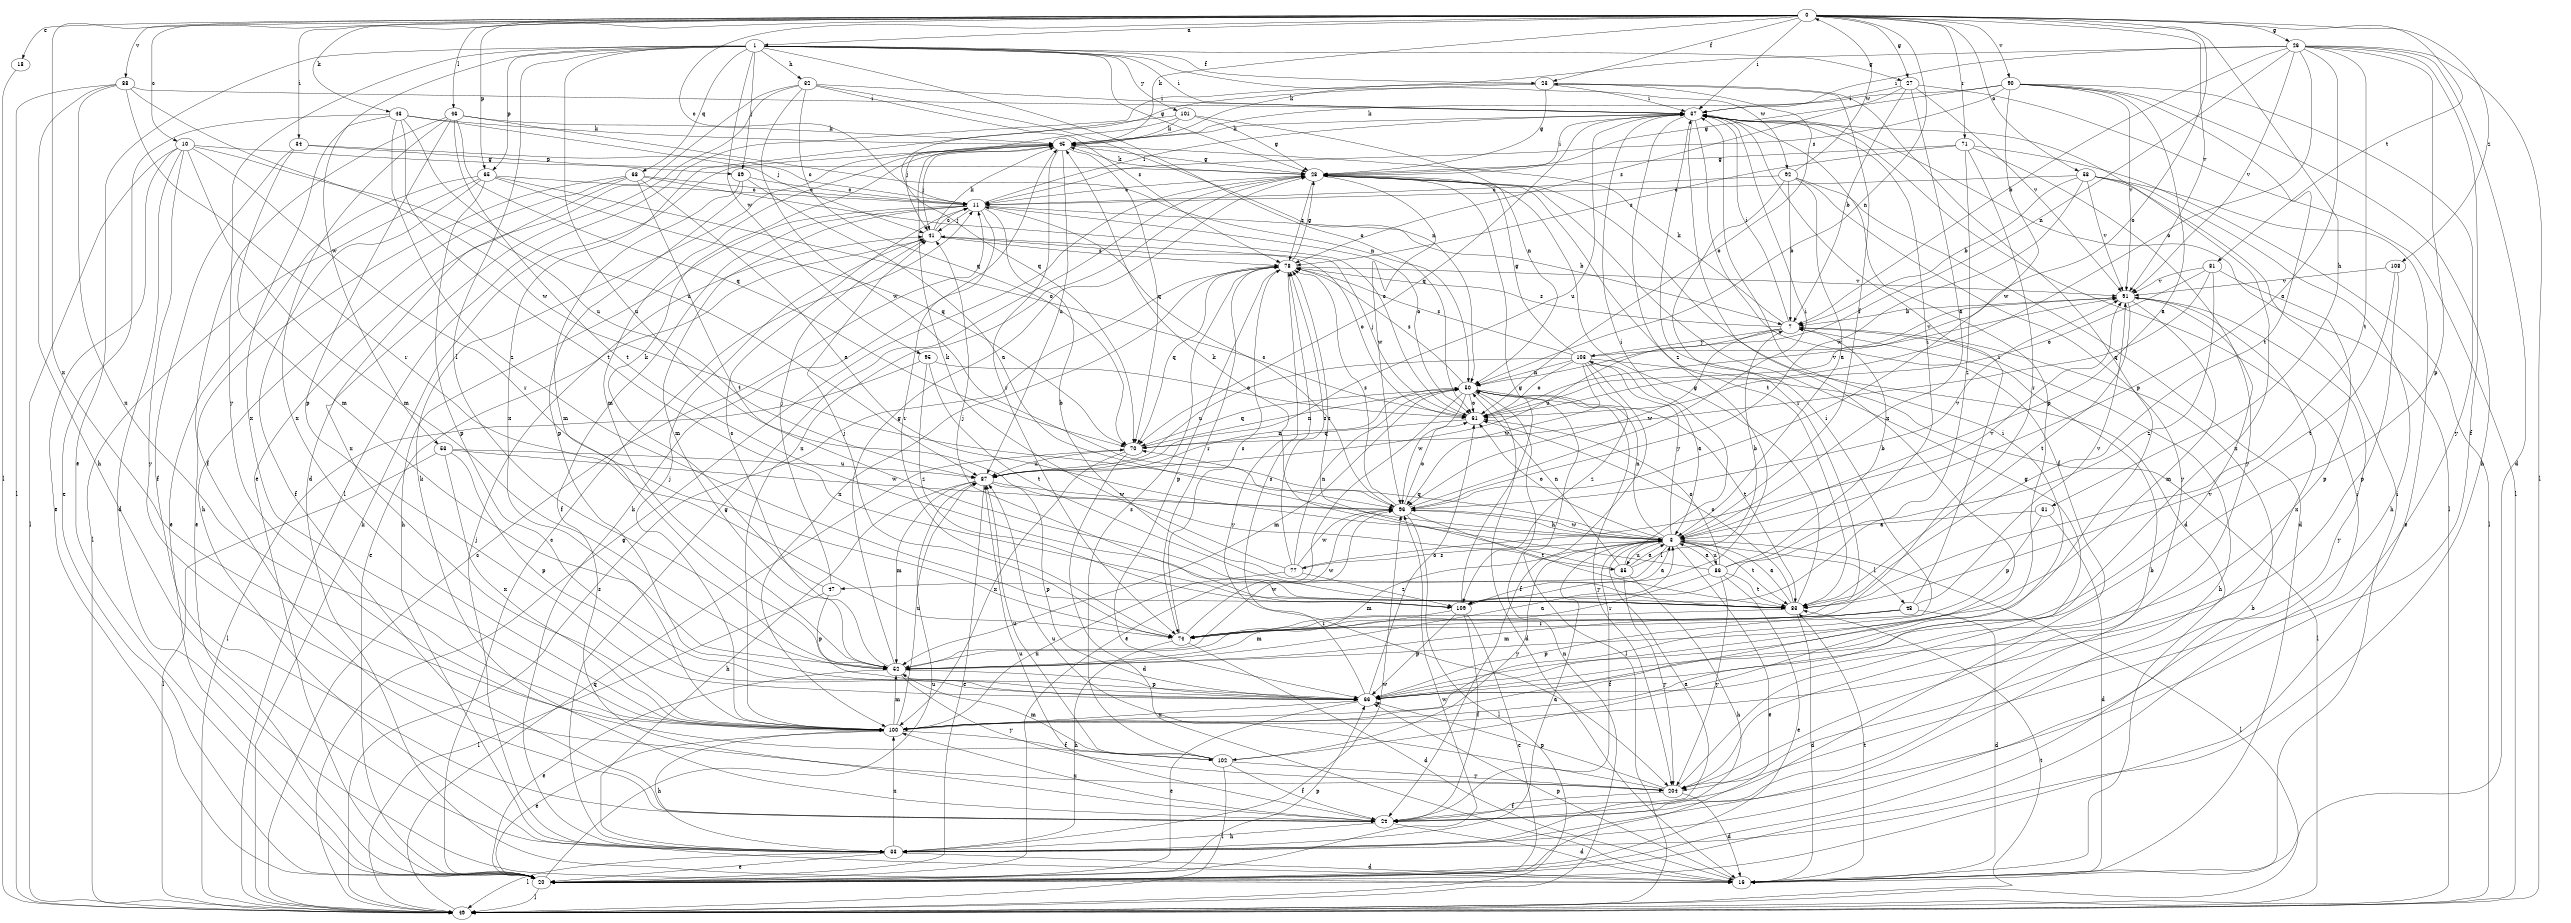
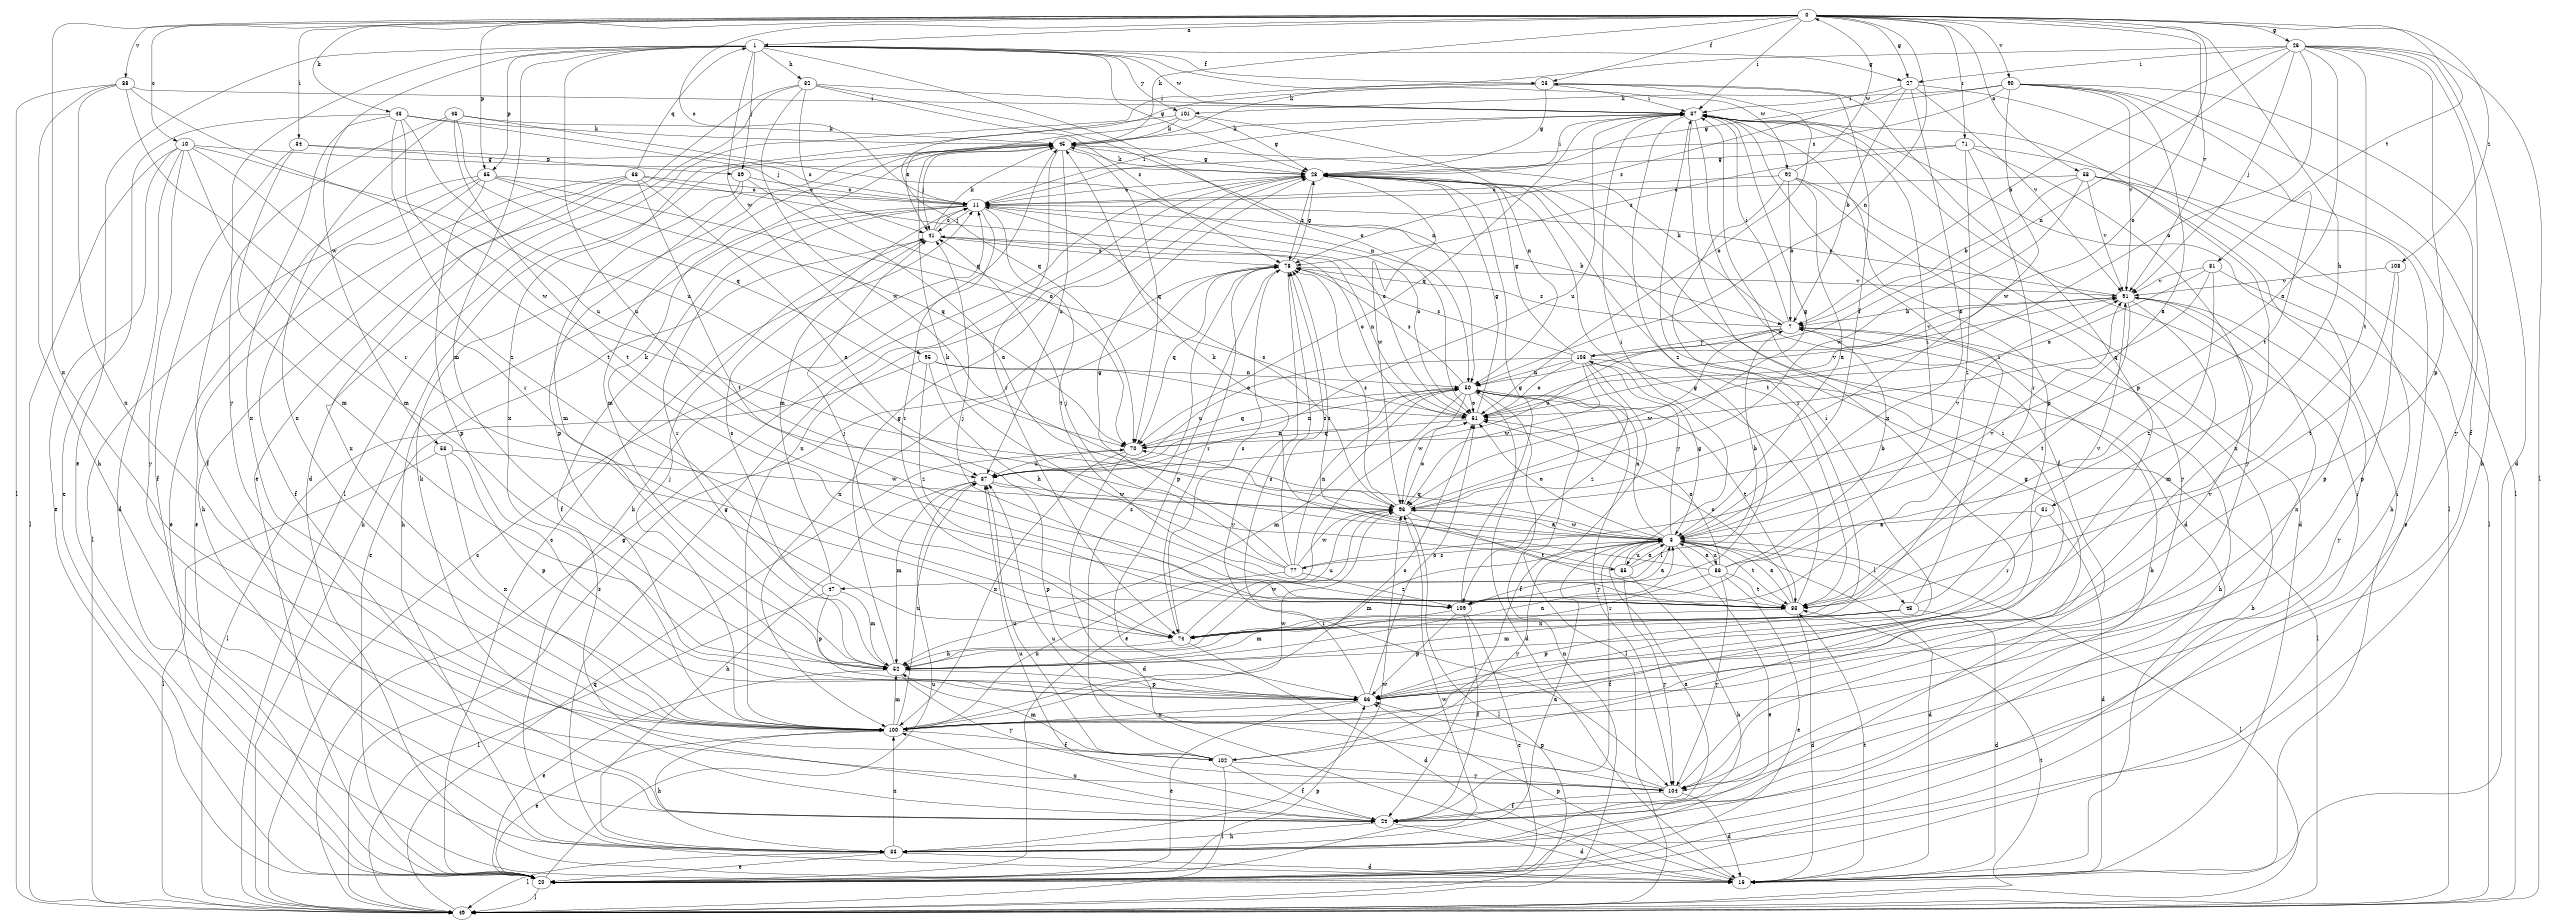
(1095, 18) -> none
(1994, 61) -> (2104, 62)
(21, 65) -> none
(1179, 84) -> (1179, 84)
(1537, 105) -> (1600, 97)
(700, 112) -> (676, 101)
(908, 175) -> (908, 175)
(2249, 175) -> (2249, 175)
none -> (1583, 224)
none -> (1479, 248)
(1806, 312) -> (1806, 312)
(1373, 327) -> (1373, 327)
(457, 358) -> (457, 358)
none -> (1098, 374)
(782, 403) -> (782, 403)
(1061, 403) -> (1061, 403)
(678, 434) -> (678, 434)
(1700, 449) -> (1700, 449)
(712, 459) -> none
(1549, 479) -> (1195, 373)
(1039, 480) -> (1039, 480)
(1553, 525) -> (1553, 525)
(1331, 571) -> (1331, 571)
(2008, 571) -> (2008, 571)
(469, 576) -> (1075, 428)
none -> (870, 623)
(1541, 624) -> (1541, 624)
(626, 654) -> none
none -> (1261, 668)
none -> (1196, 675)
none -> (1929, 702)
(1074, 789) -> (1039, 647)
(1673, 791) -> (1673, 791)
(934, 858) -> none
